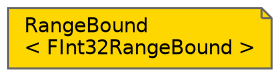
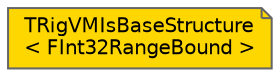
(140, 38) -> (140, 38)
